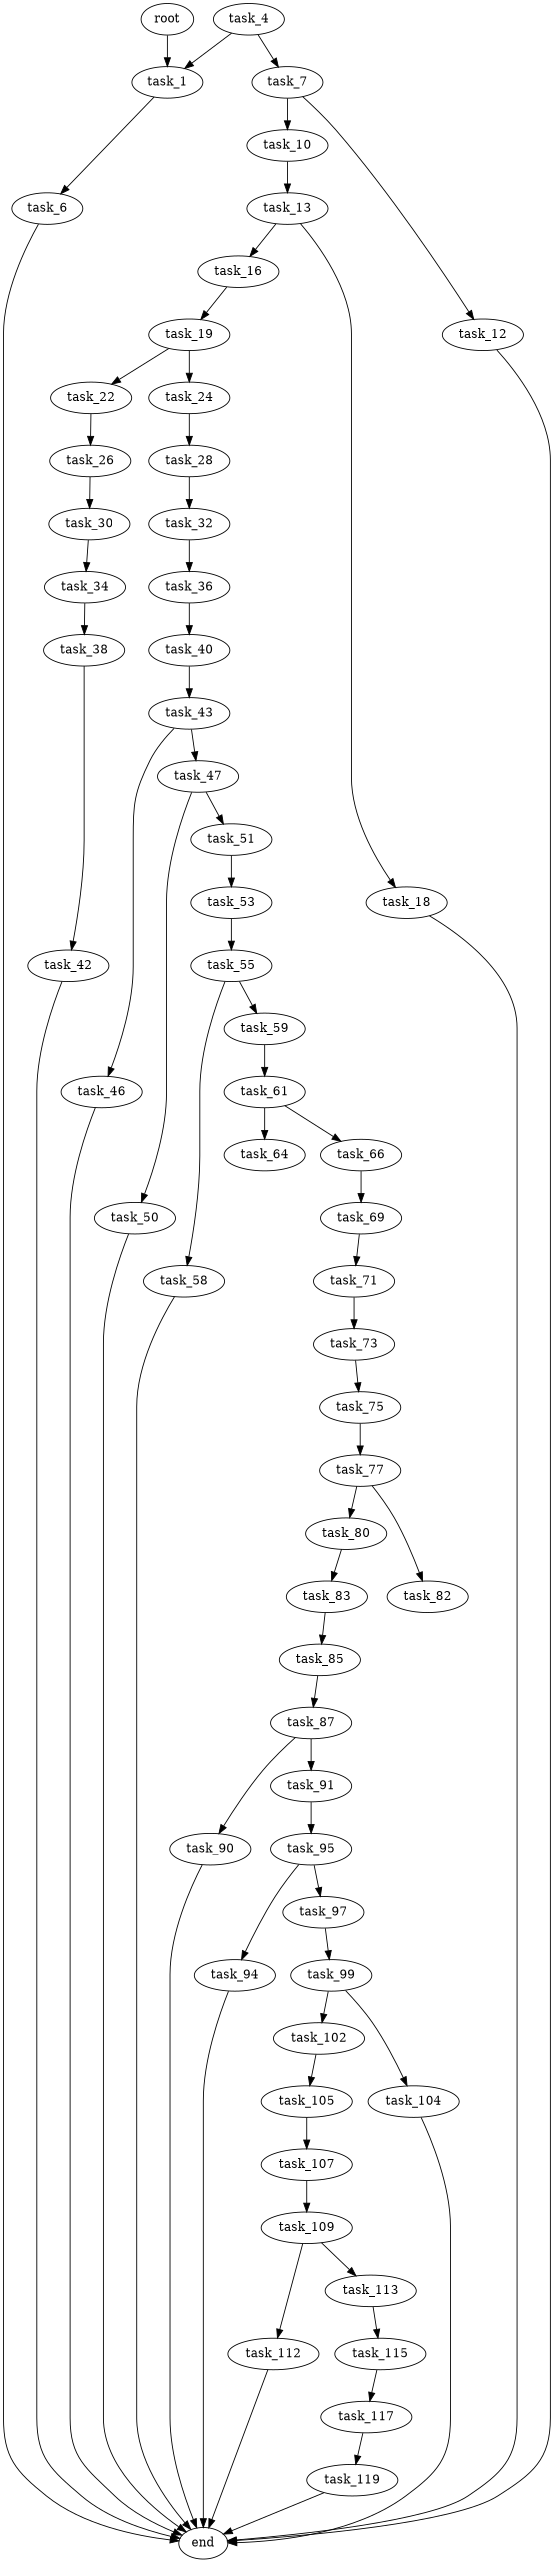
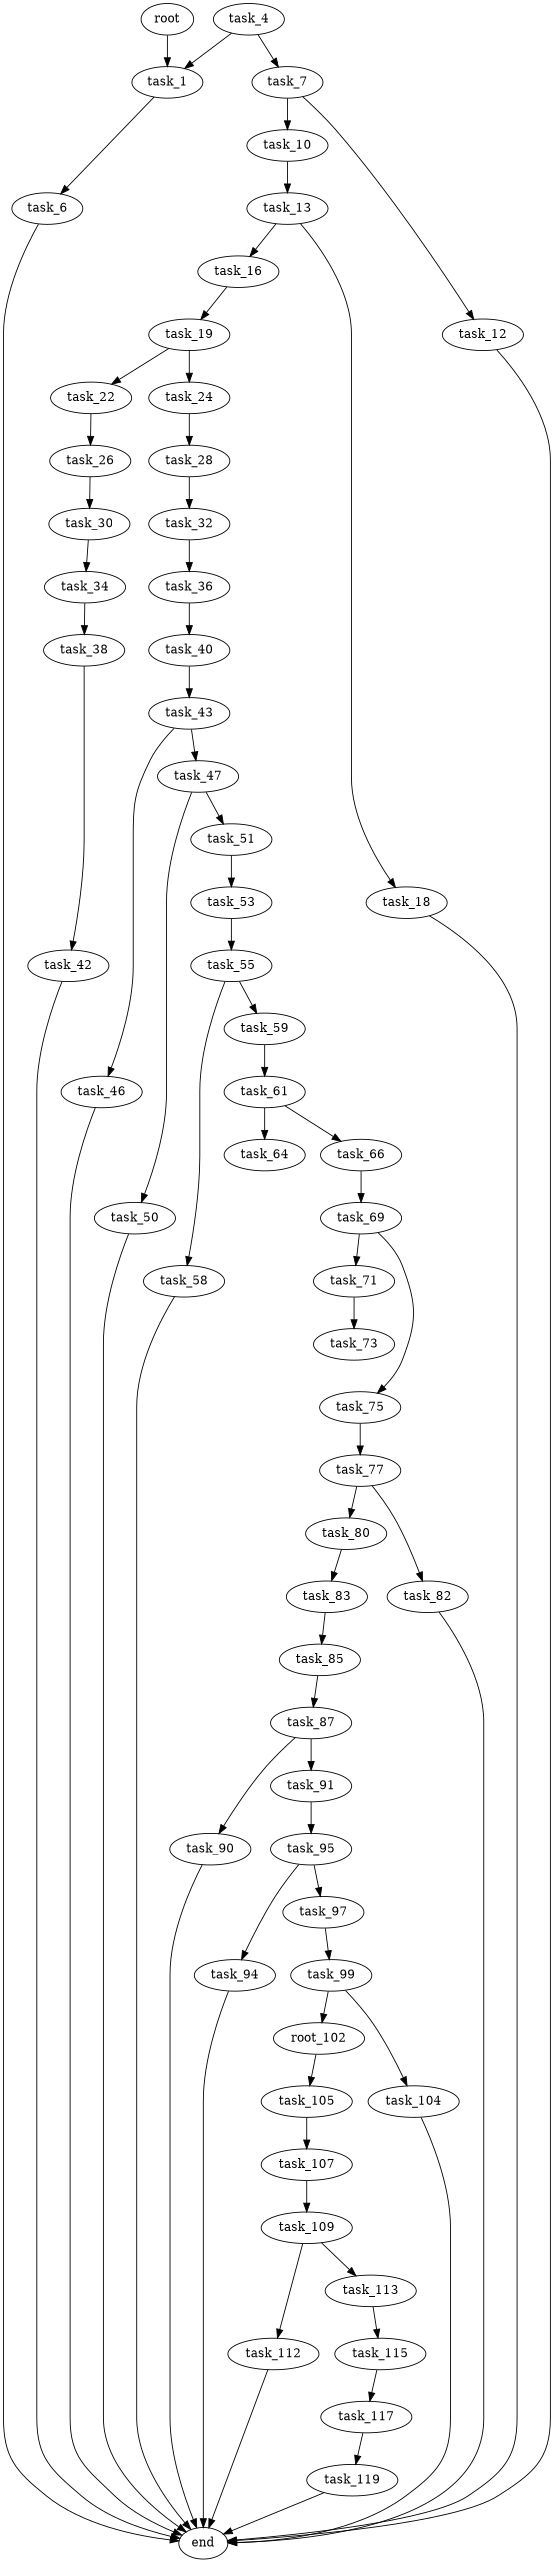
(357, 1372) -> (413, 1309)
(319, 2038) -> (319, 2038)
none -> (484, 2161)
